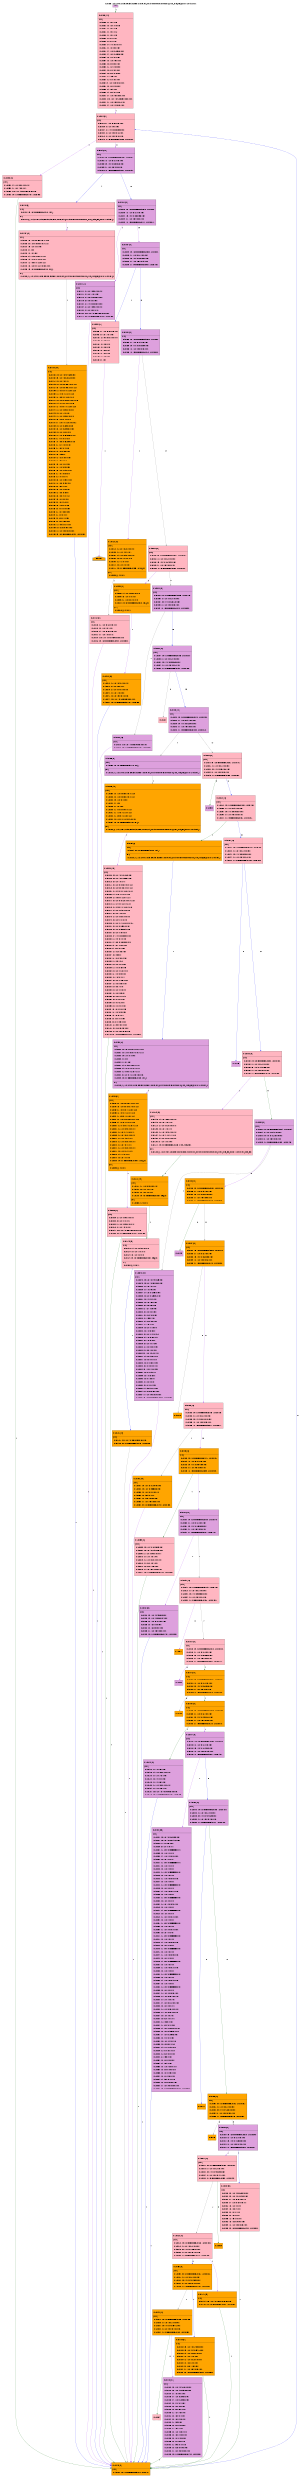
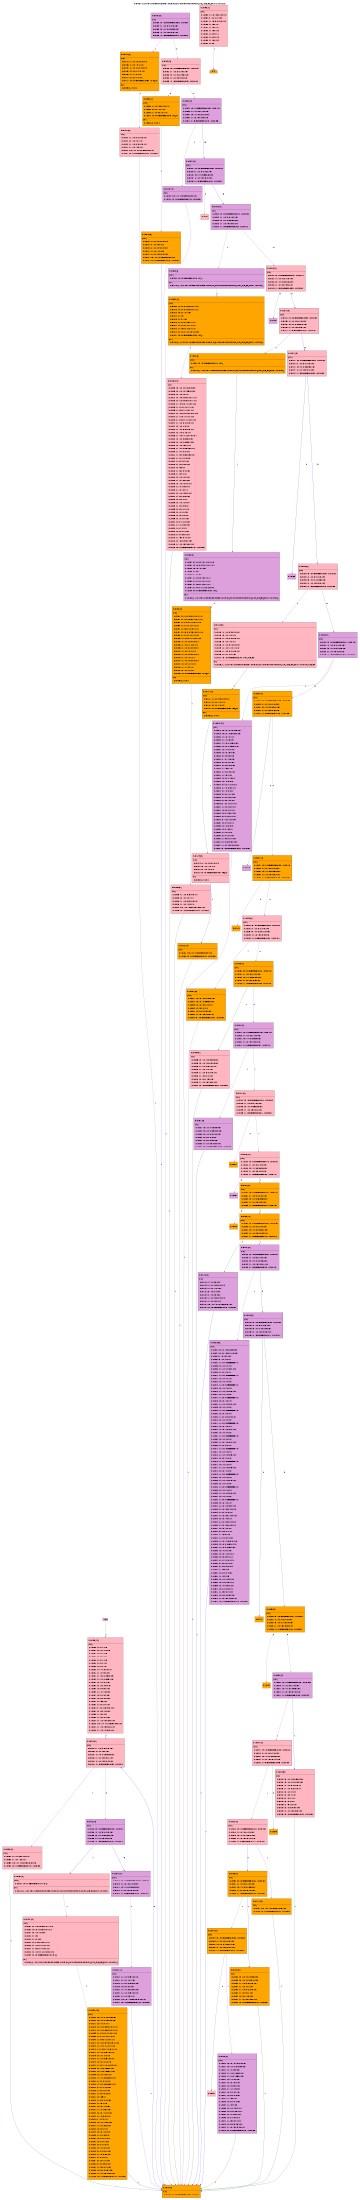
(140, 255) -> none
(99, 559) -> (214, 71)
